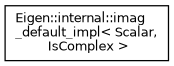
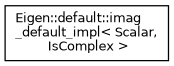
(87, 33) -> (87, 33)
